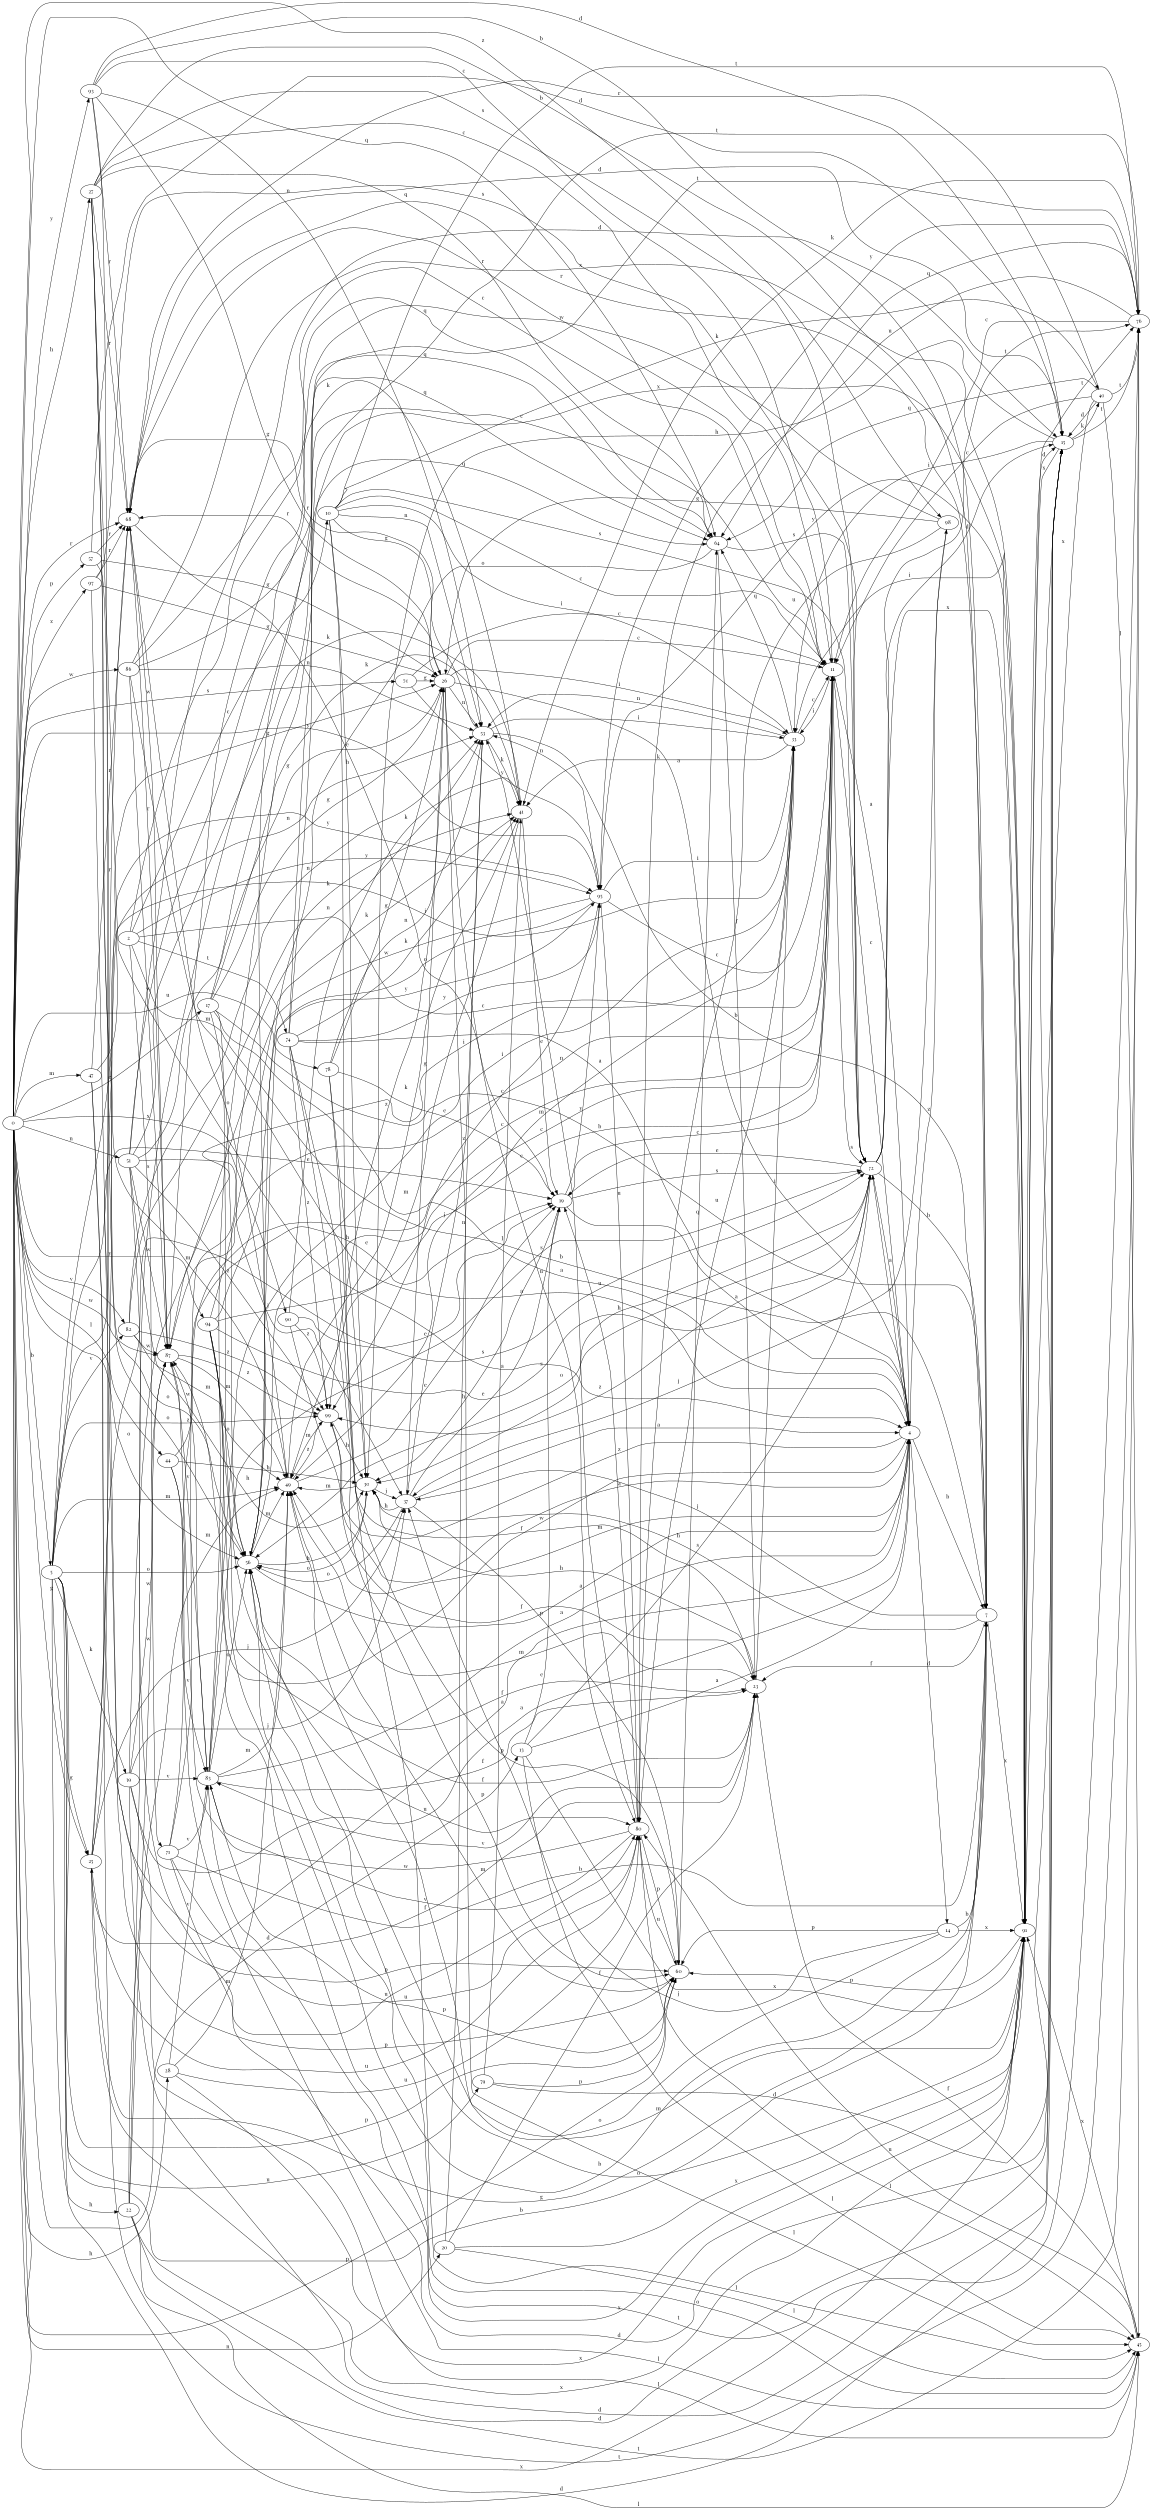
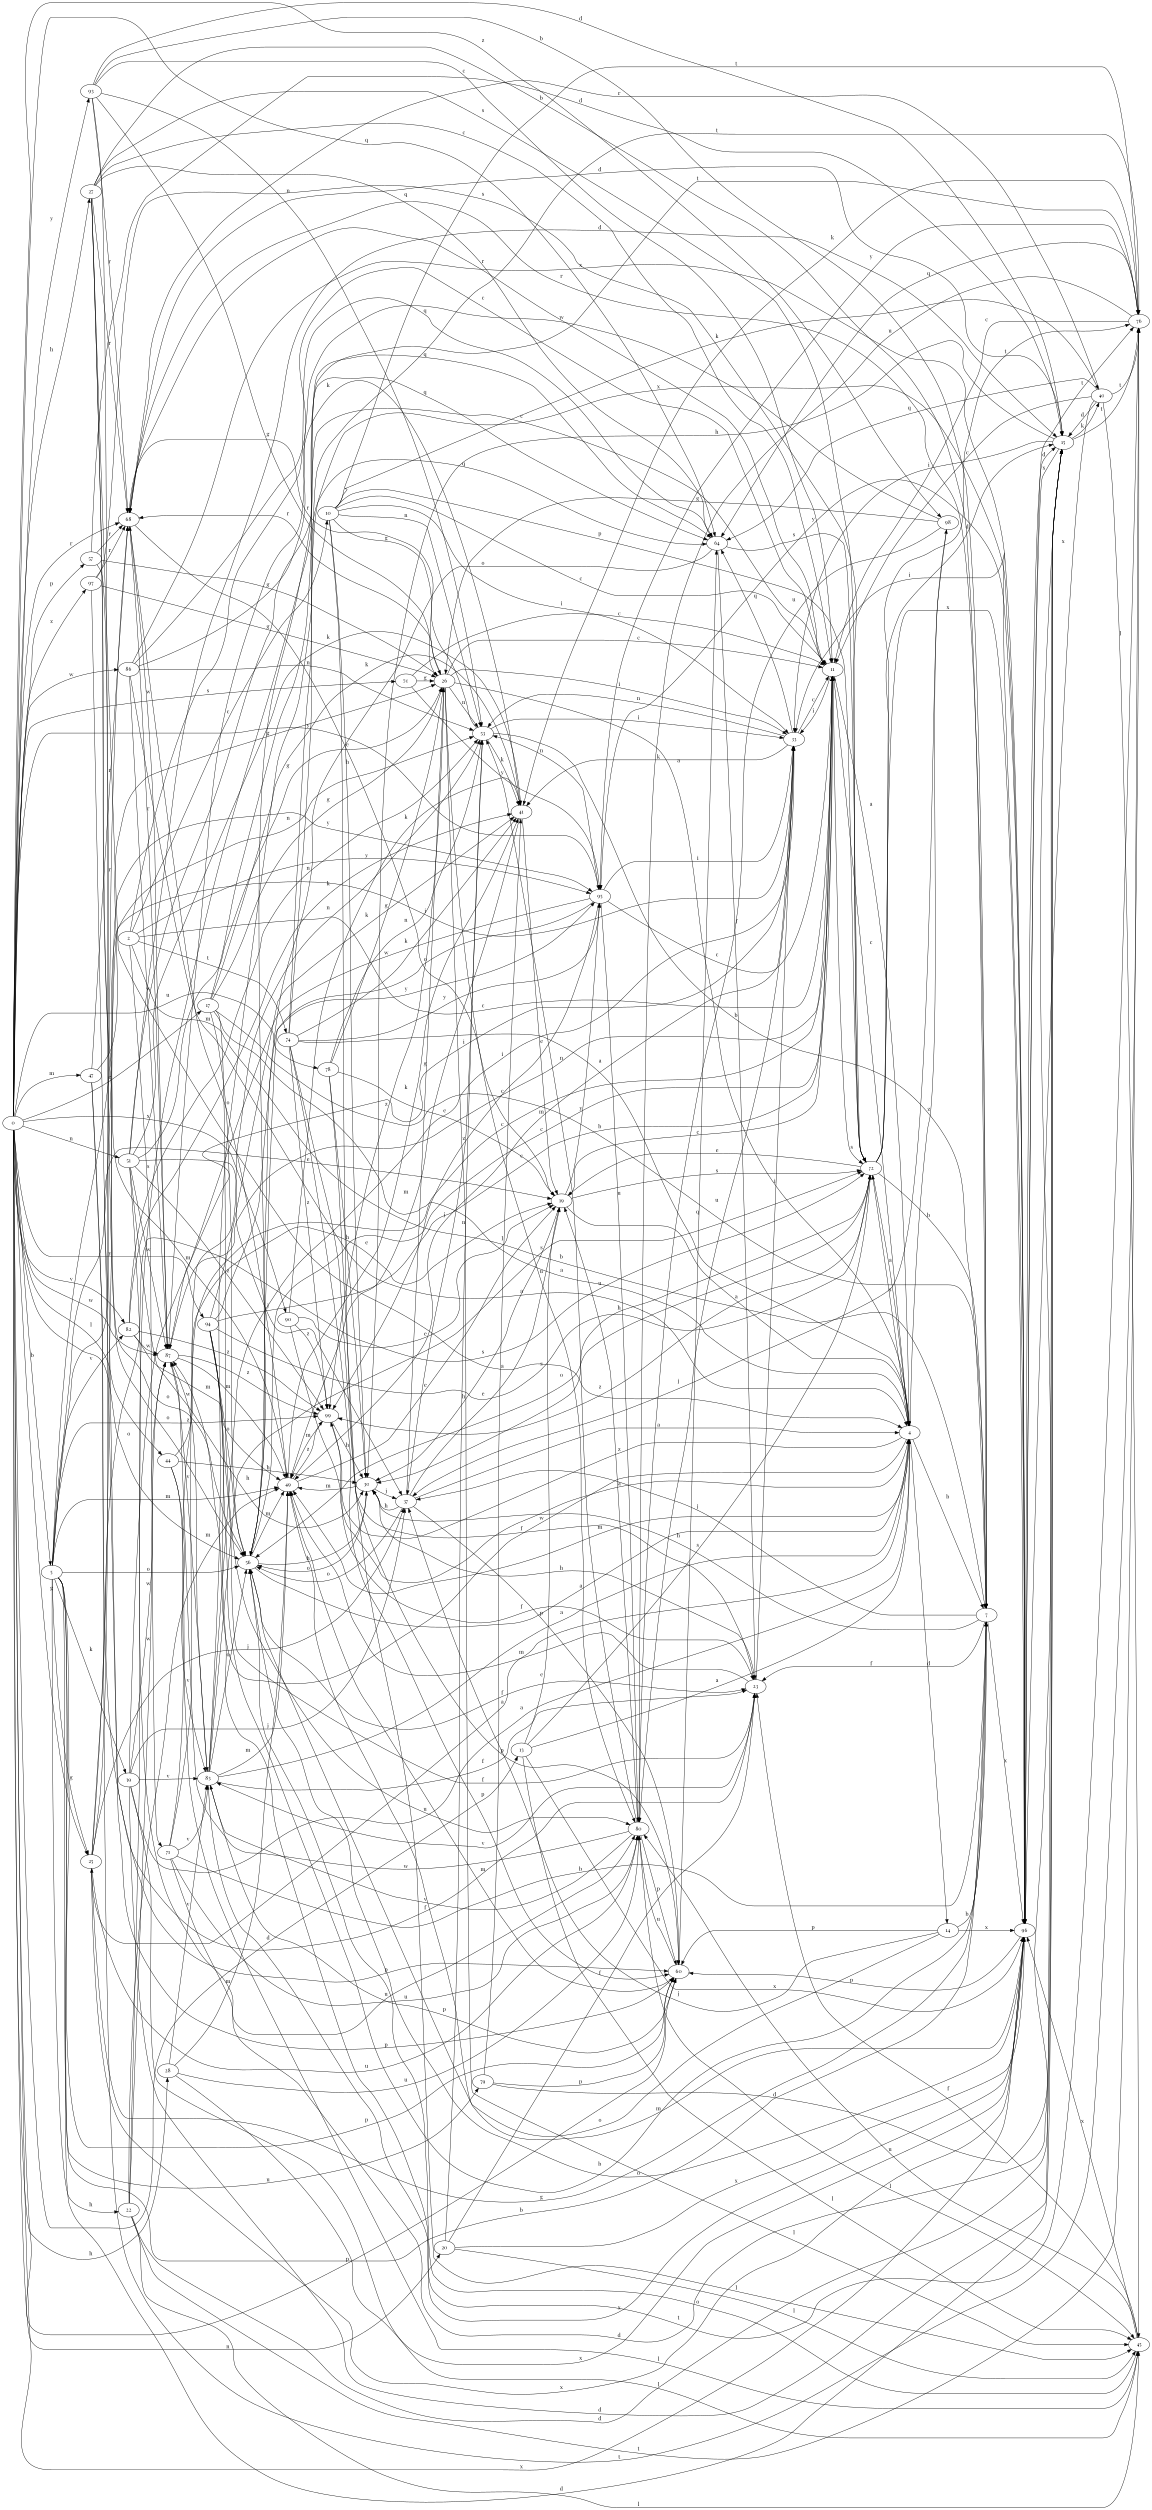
(600, 534) -> (600, 534)
(1025, 1930) -> (1025, 1930)
